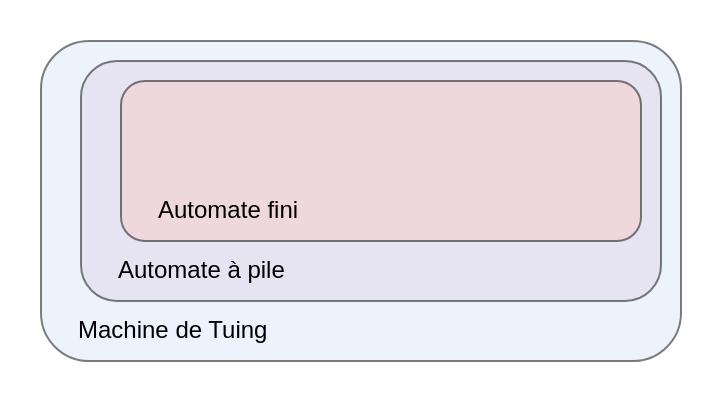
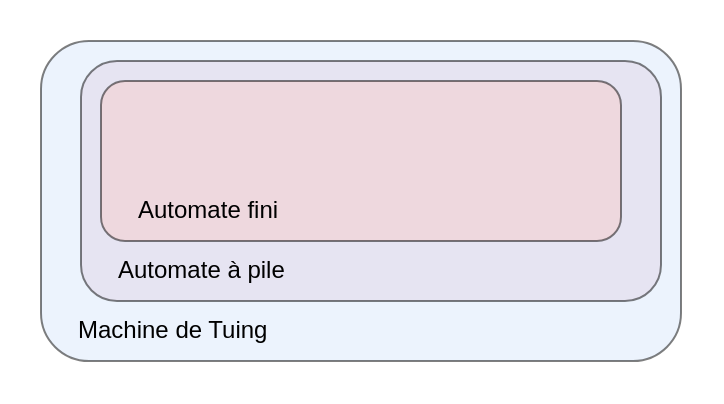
(381, 161) -> (361, 161)
